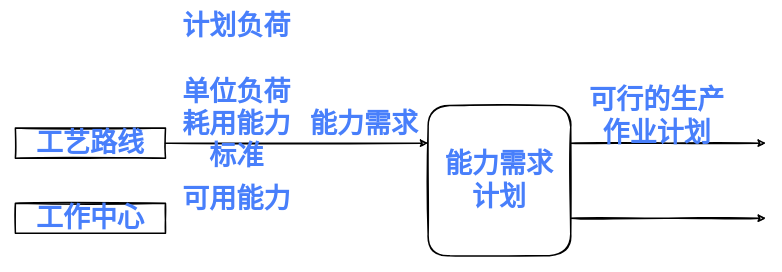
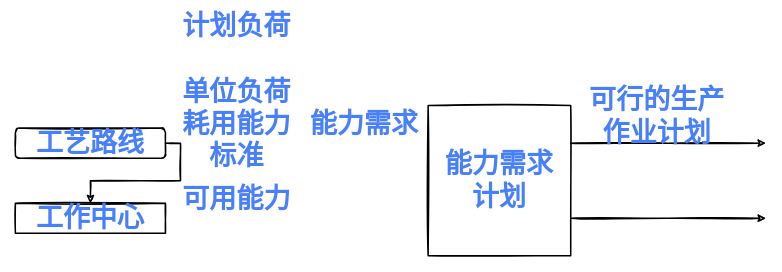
(90, 143) -> (90, 143)
(328, 143) -> (147, 180)
(499, 180) -> (499, 180)
